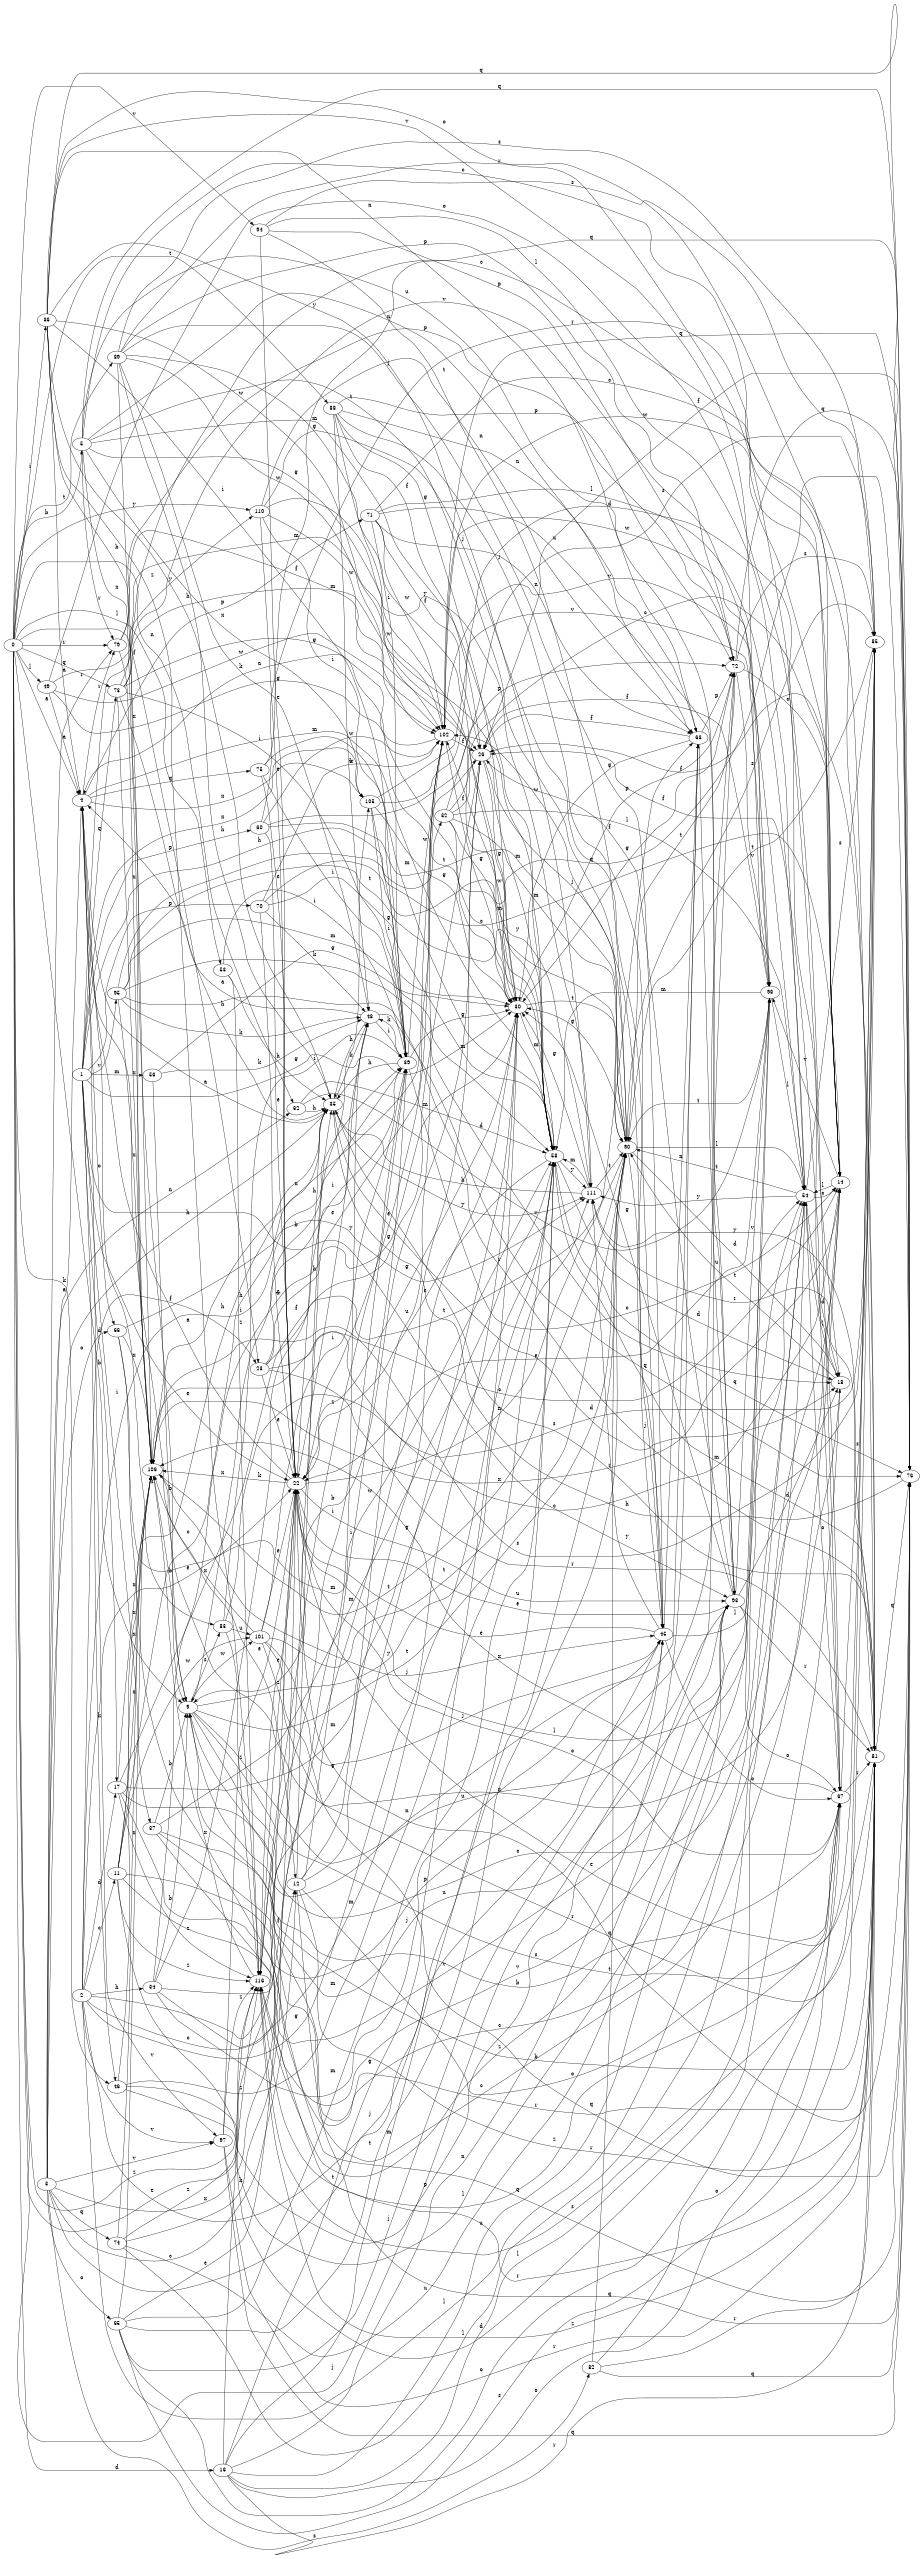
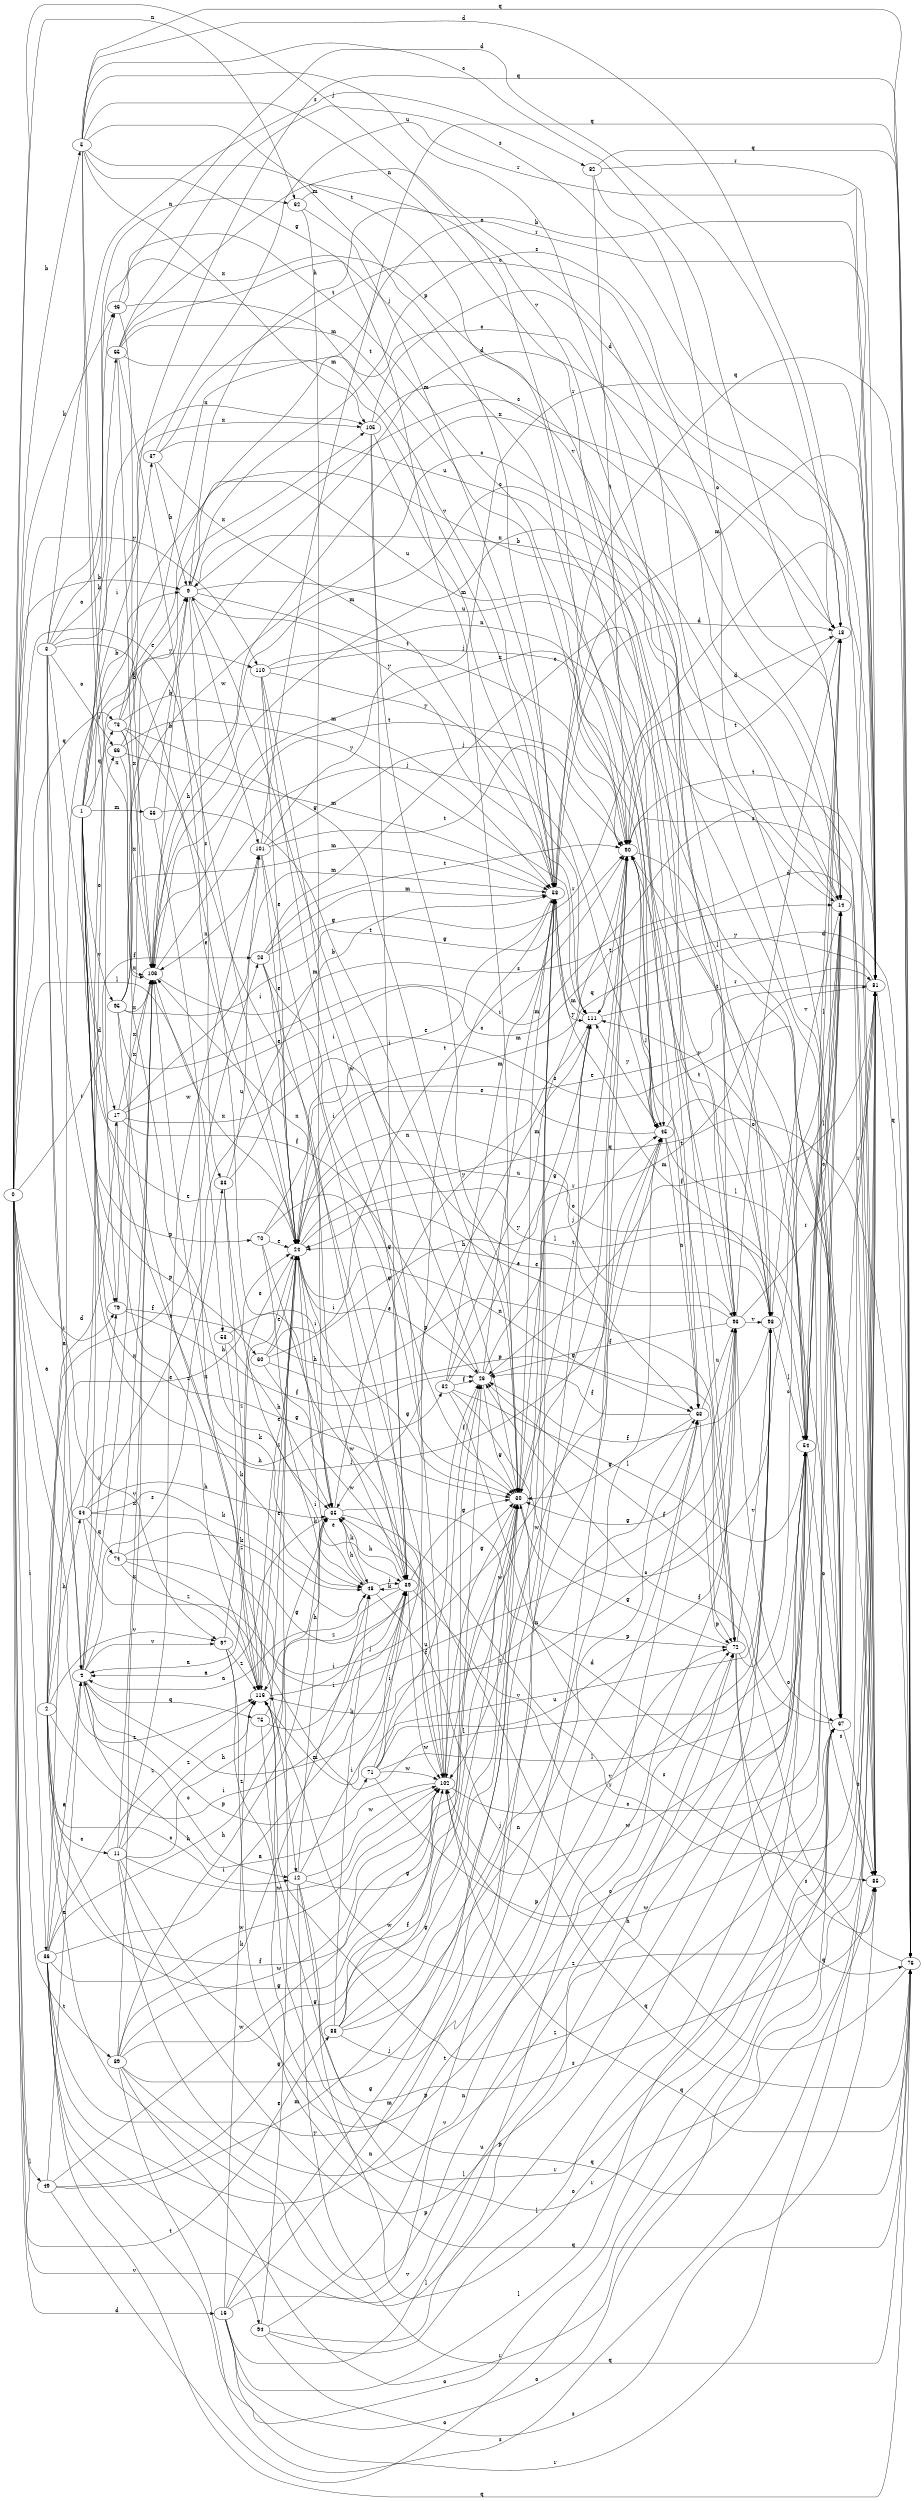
none -> (612, 74)
(410, 903) -> (395, 891)
(253, 1347) -> none
(296, 1484) -> (297, 1250)
(76, 2217) -> (98, 1535)
